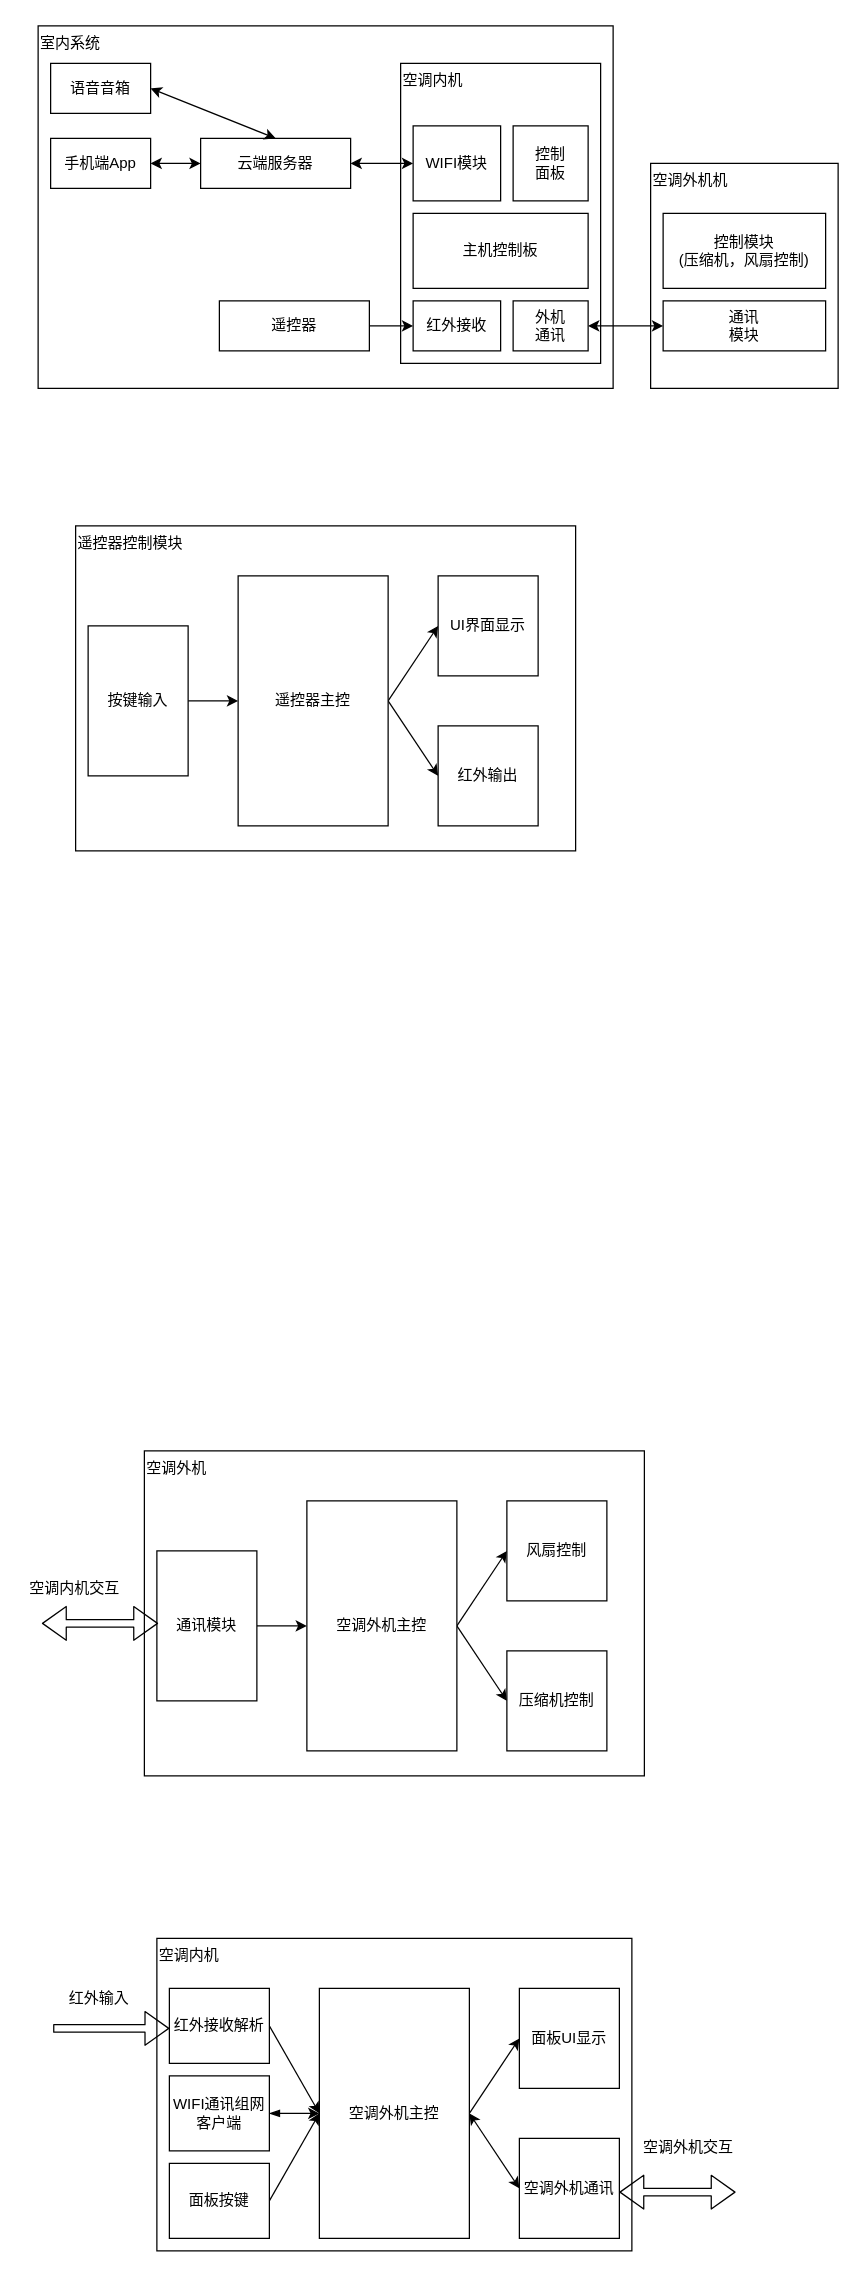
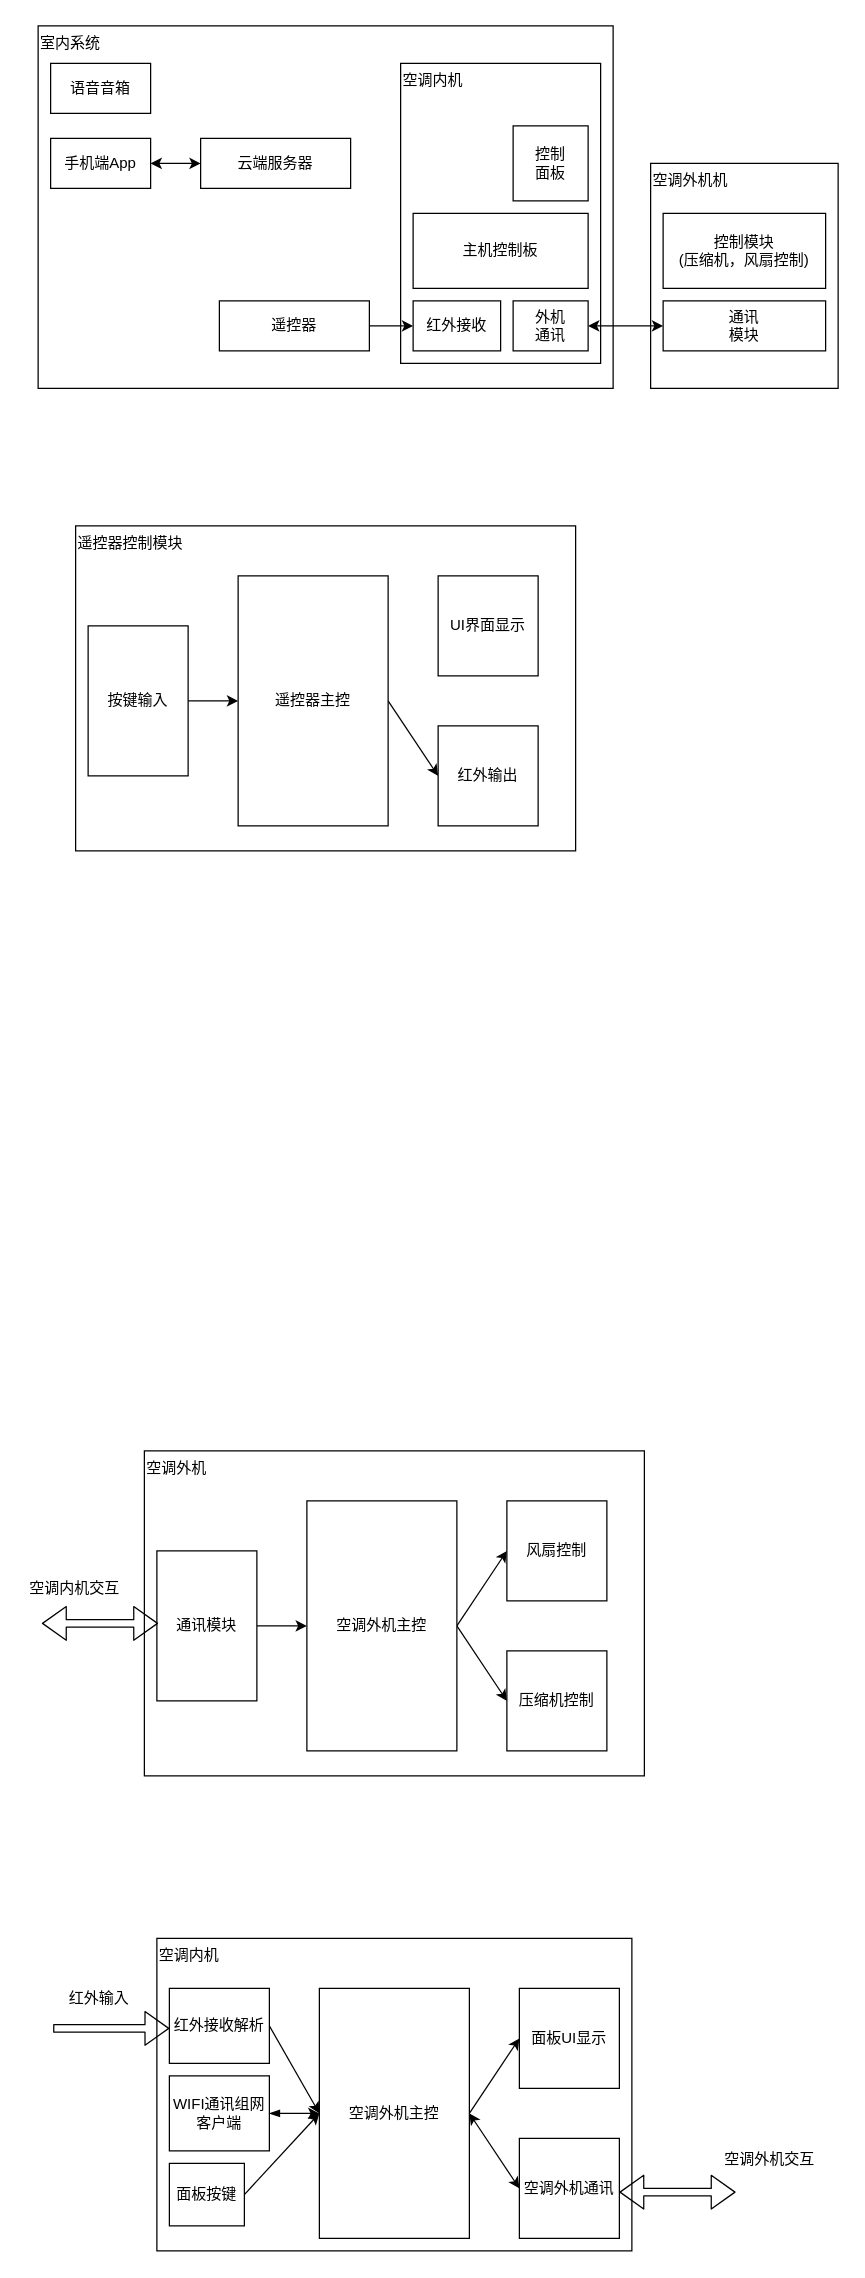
(213, 113) -> none
(382, 163) -> none
(457, 163) -> none
(411, 666) -> none
(689, 2147) -> (770, 2159)
(219, 2201) -> (207, 2194)
